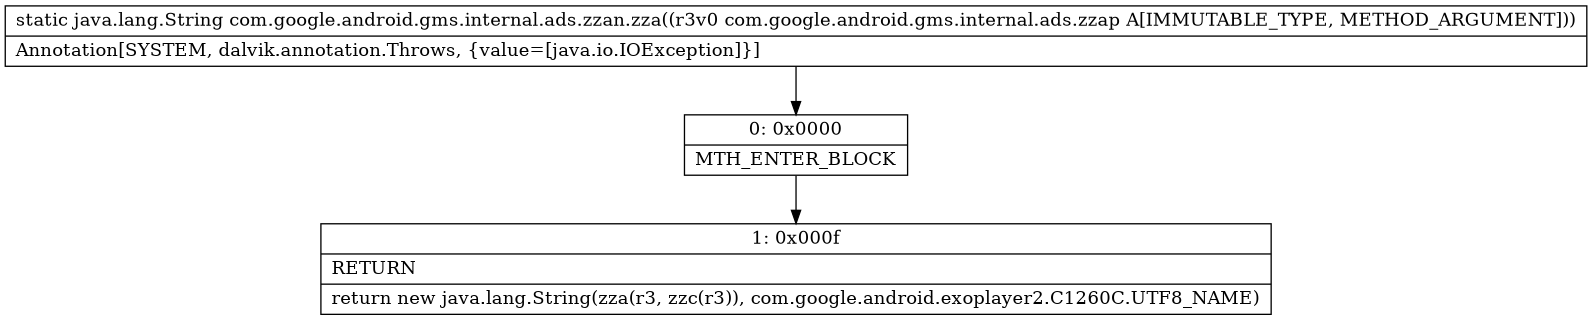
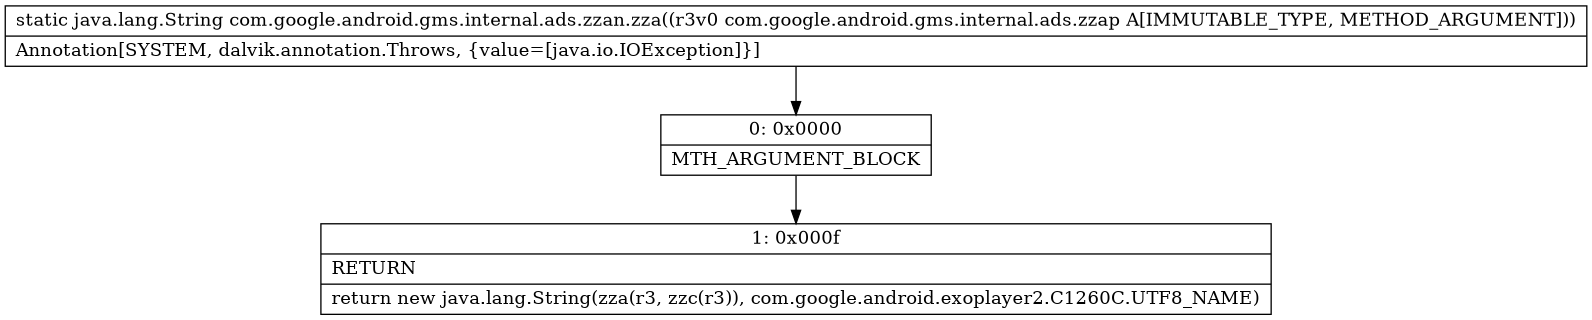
(796, 159) -> (796, 159)
